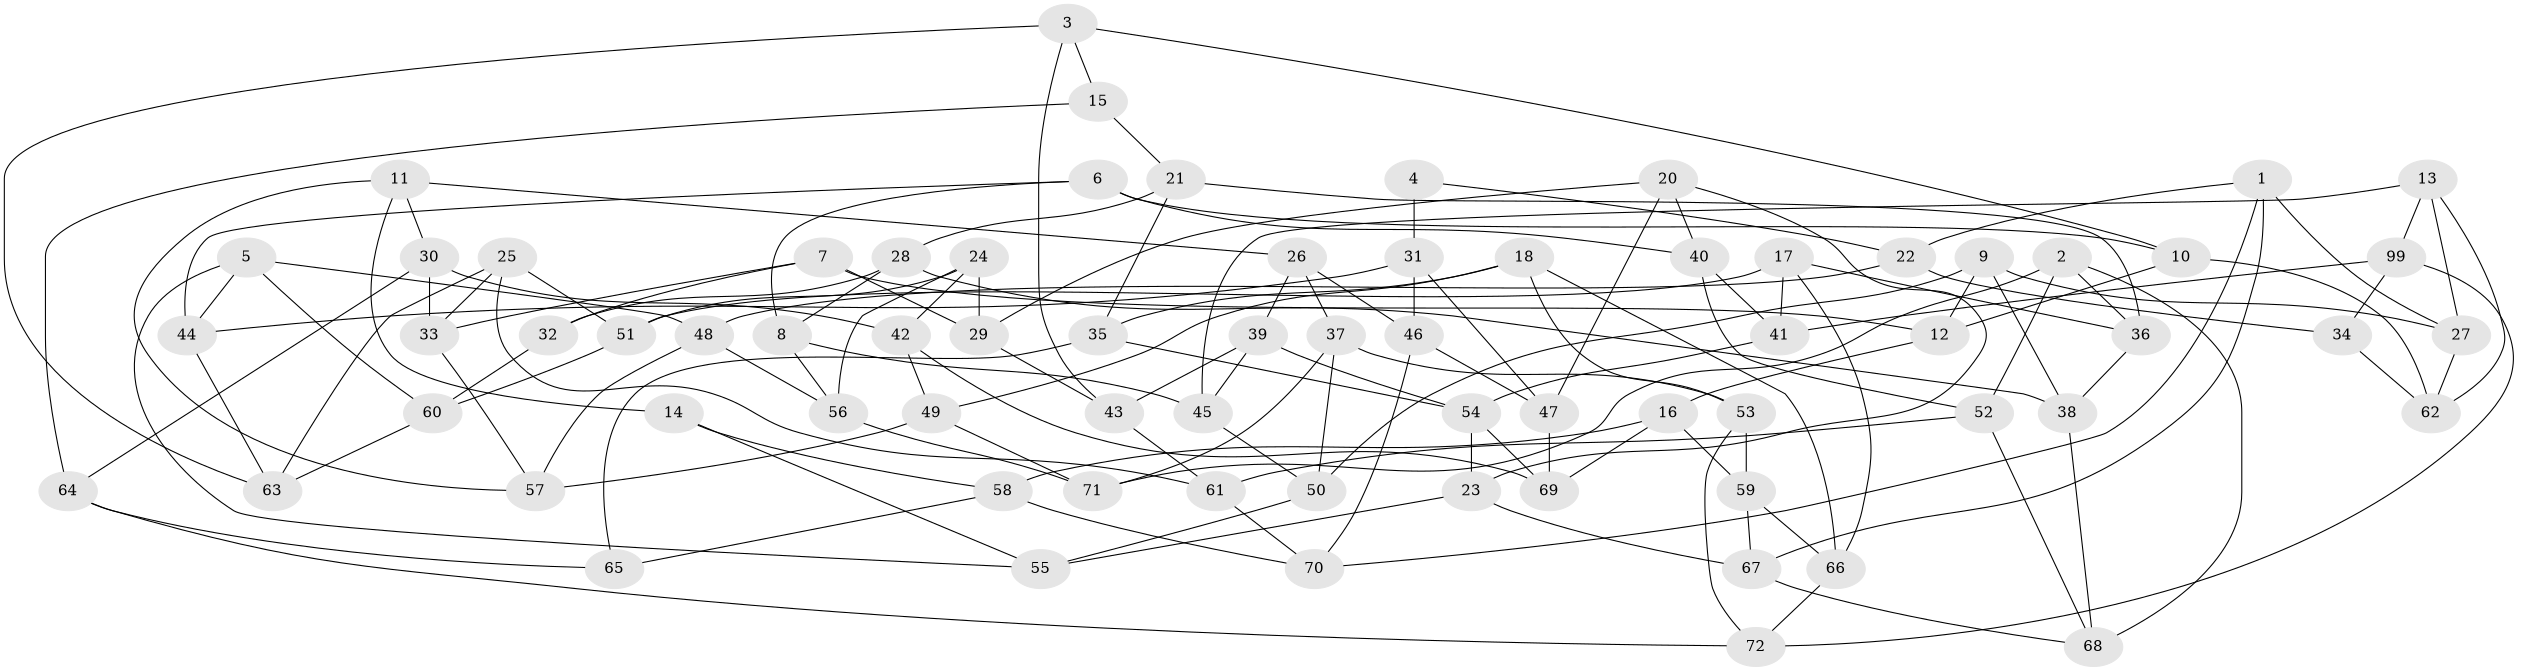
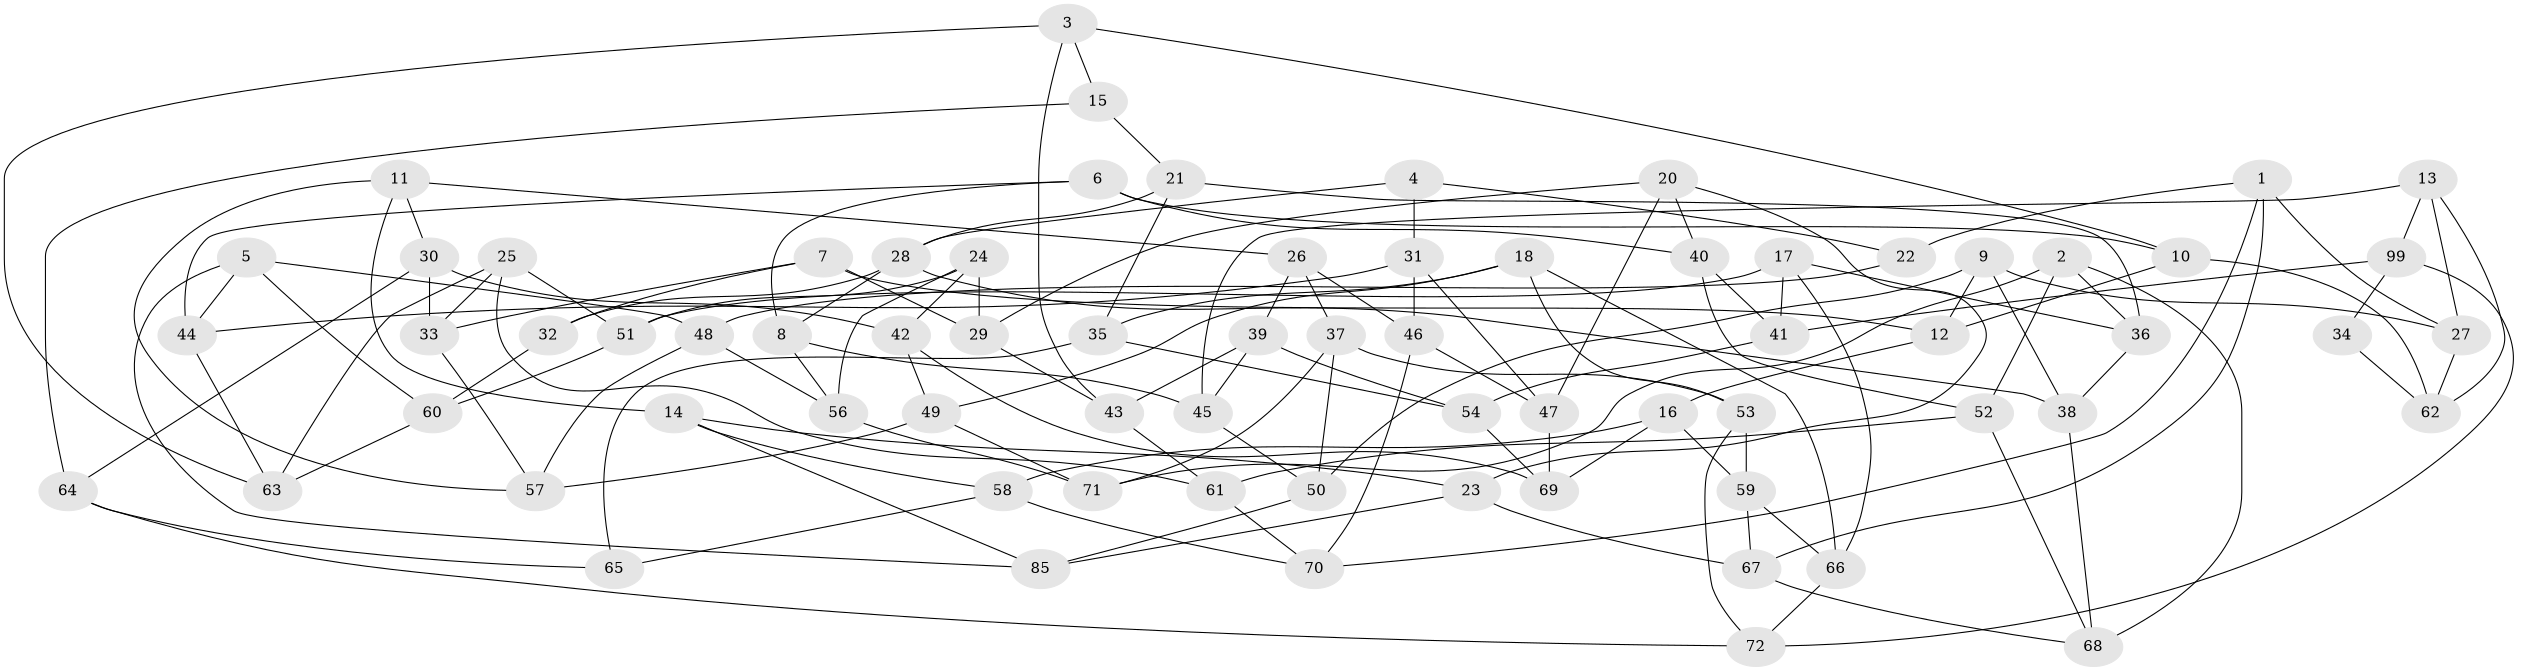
none -> (1142, 210)
(2129, 309) -> none
(1471, 453) -> (1073, 452)
(1041, 569) -> (1041, 569)
